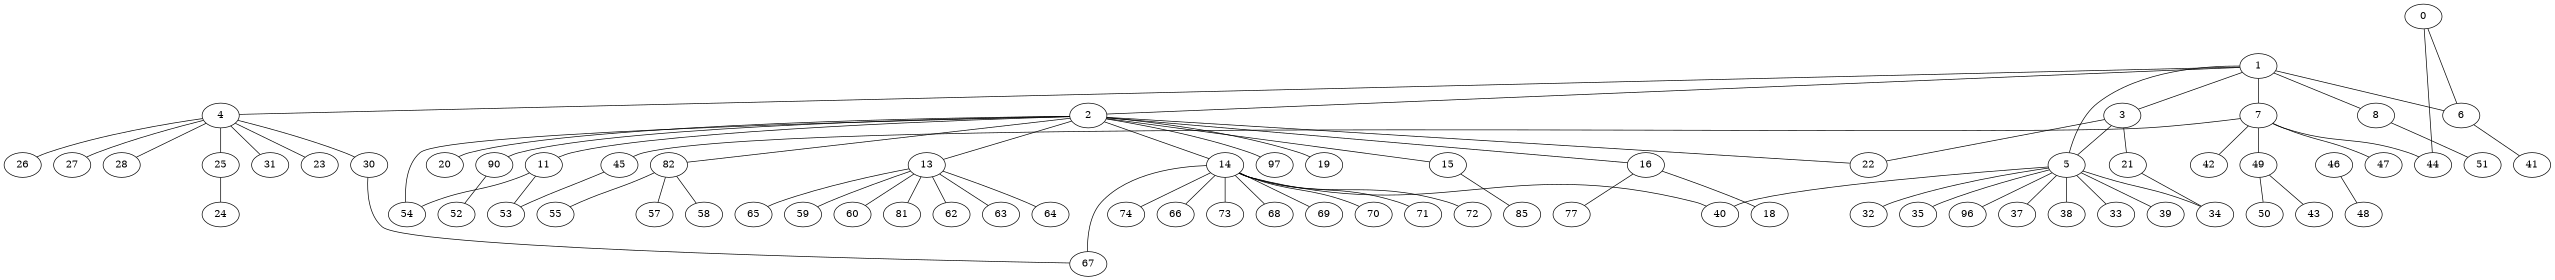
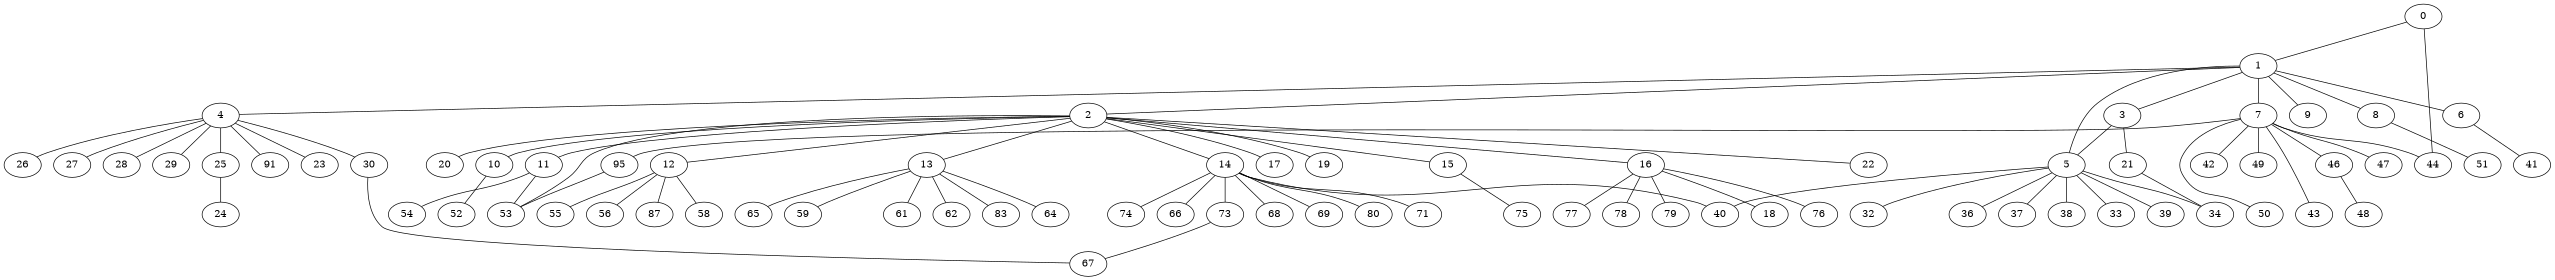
(2442, 66) -> (2341, 41)
none -> (2308, 116)
(718, 127) -> (784, 122)
(1996, 140) -> none
none -> (2296, 140)
none -> (171, 165)
(270, 165) -> (270, 165)
(494, 165) -> (494, 165)
(619, 165) -> (619, 165)
(669, 165) -> (669, 165)
(1275, 165) -> (1275, 165)
(1126, 184) -> (1158, 242)
(2262, 190) -> (2180, 168)
(2286, 190) -> (2289, 164)
none -> (605, 214)
(654, 214) -> (654, 214)
(852, 214) -> none
(902, 214) -> (902, 214)
(1001, 214) -> (1001, 214)
(1374, 214) -> (1374, 214)
(1473, 214) -> none
(1522, 214) -> (1522, 214)
none -> (1621, 214)
none -> (1671, 214)
none -> (1819, 214)
(1918, 214) -> none
(1968, 214) -> (1968, 214)
